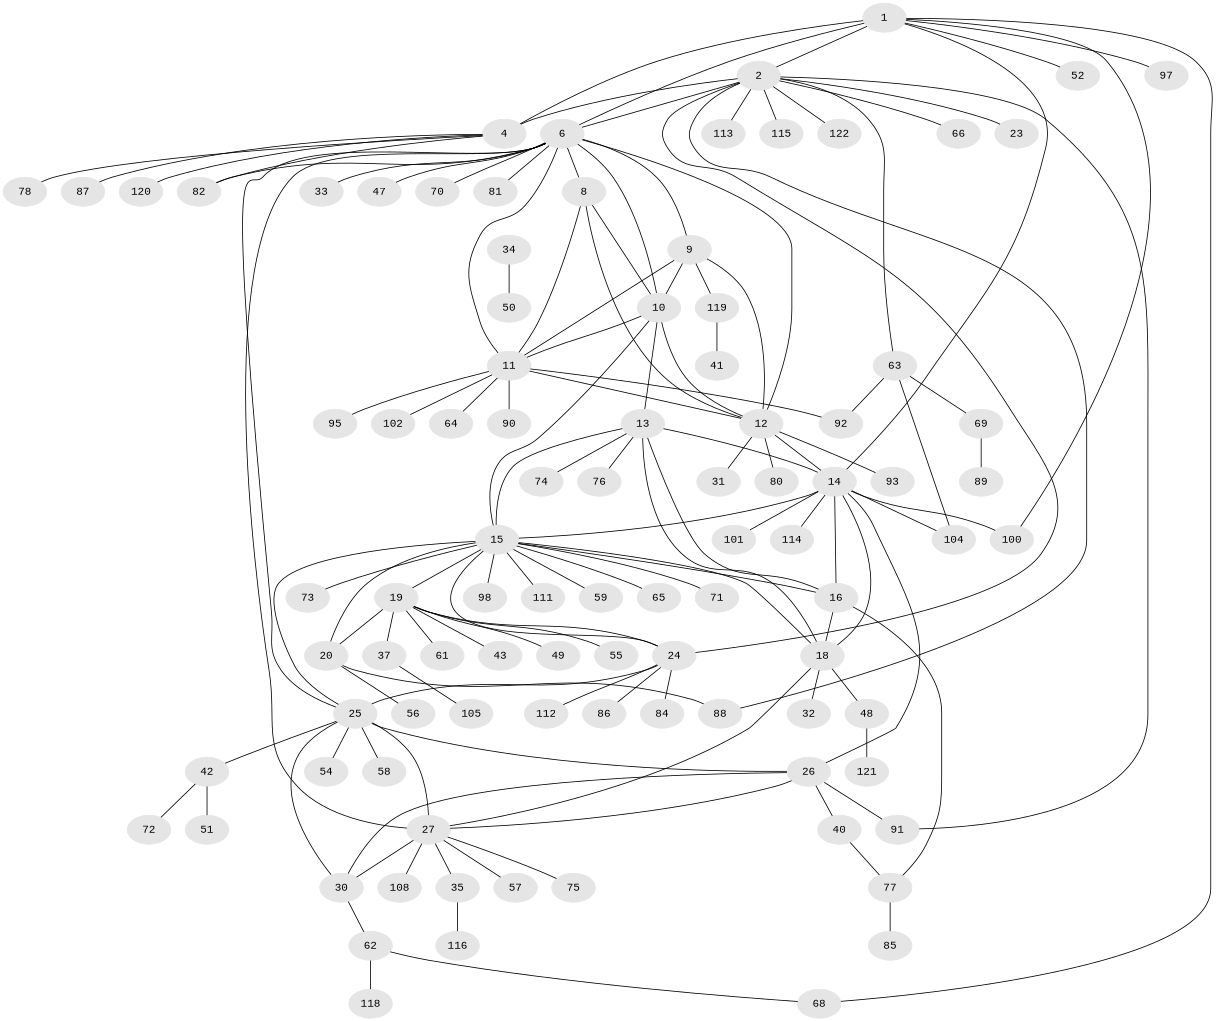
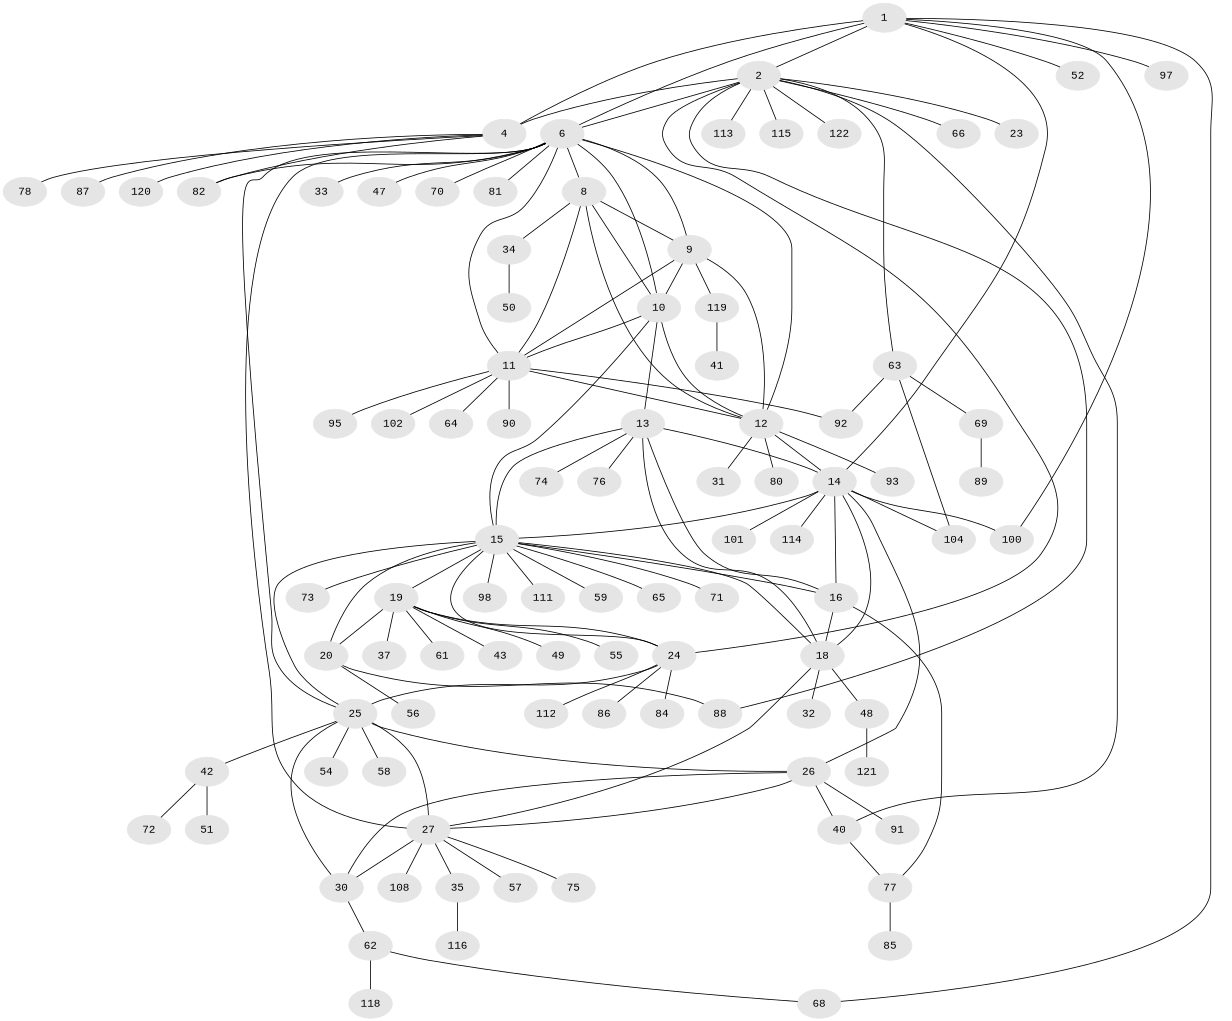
none -> (547, 221)
none -> (642, 224)
(1148, 405) -> (1117, 472)
(471, 714) -> none
